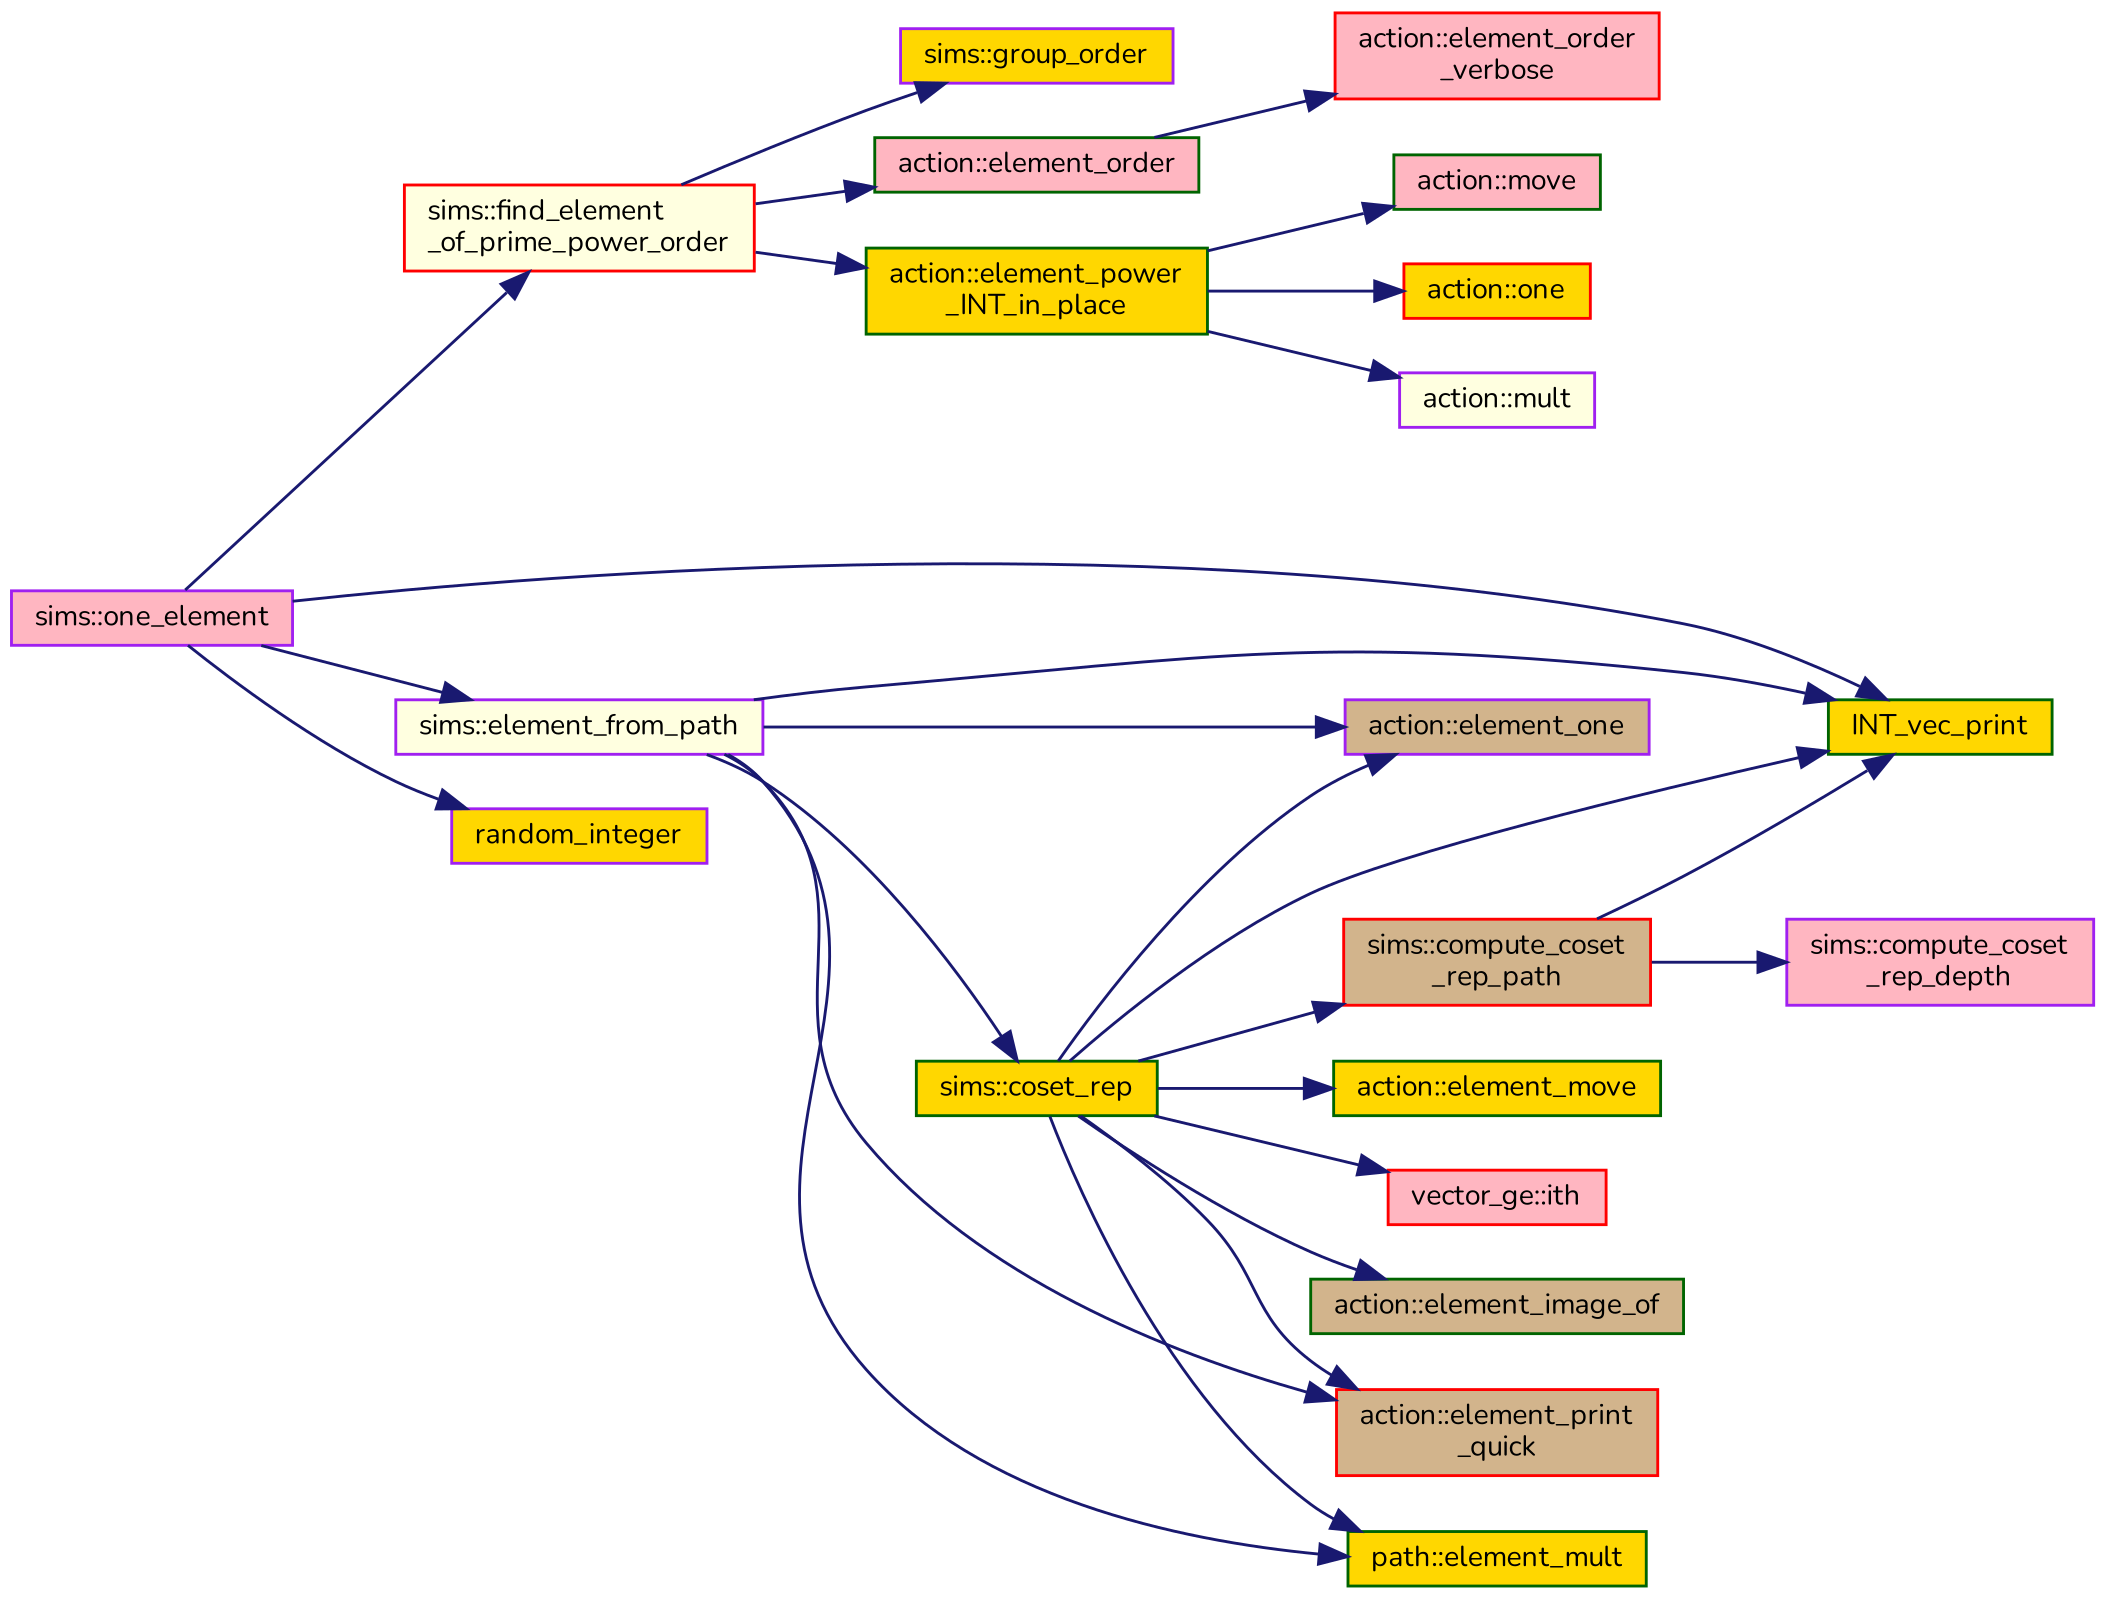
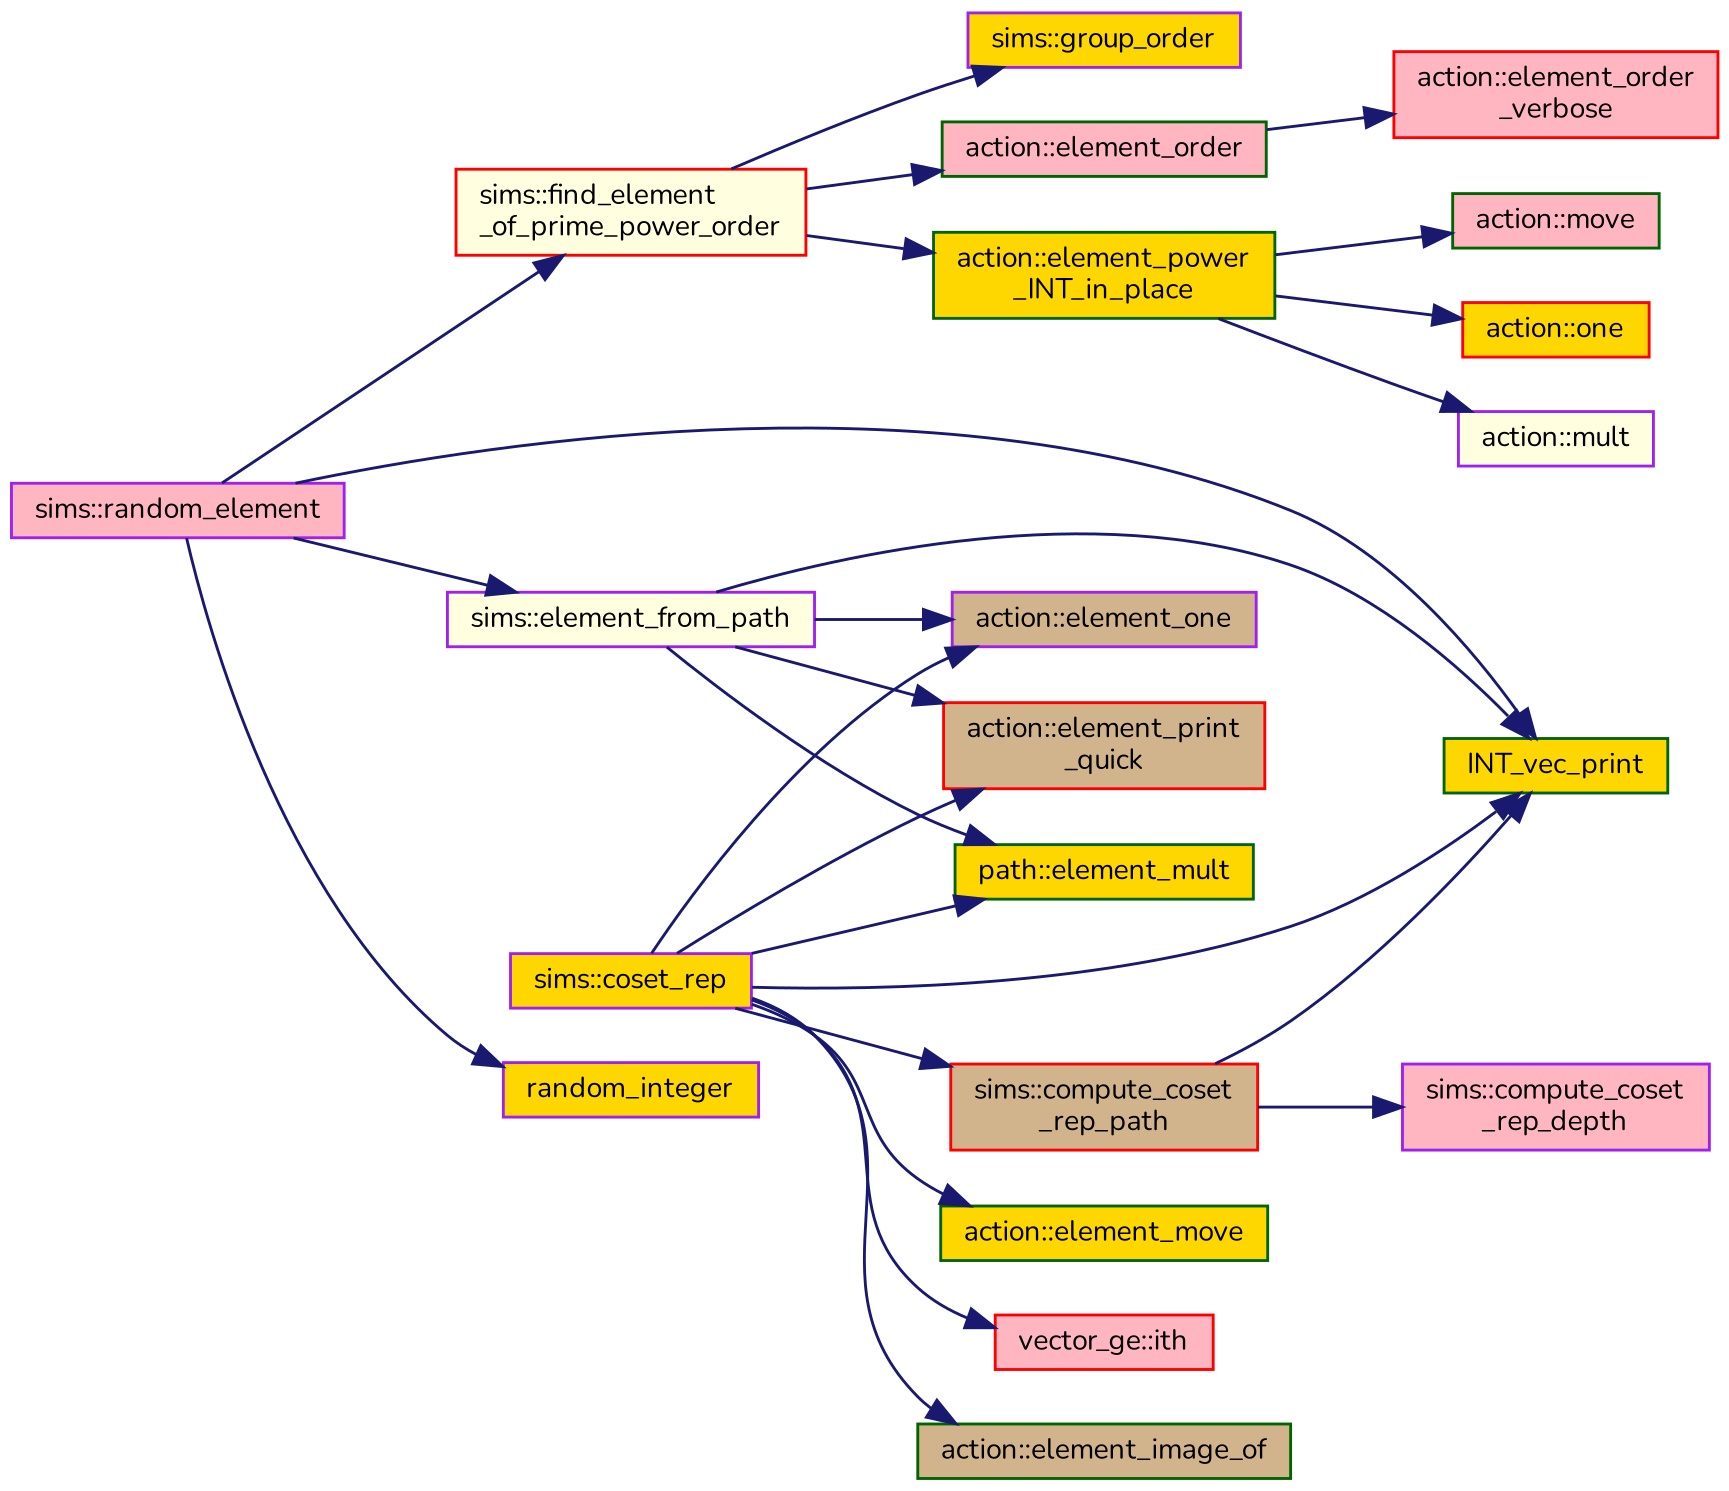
(152, 618) -> (178, 511)
(873, 875) -> none
(1037, 1088) -> (631, 981)
